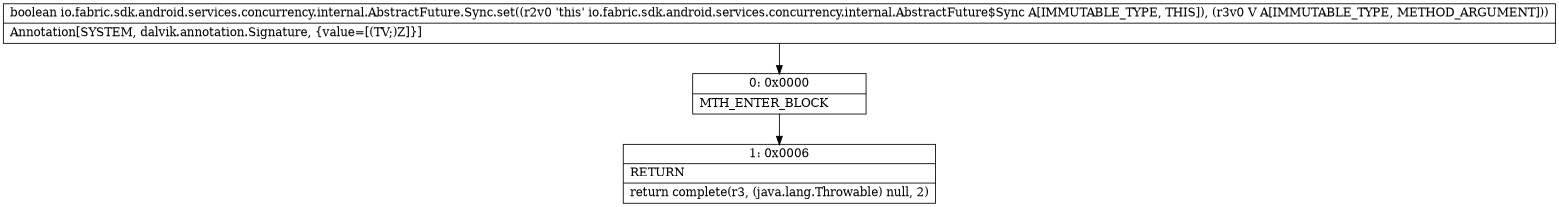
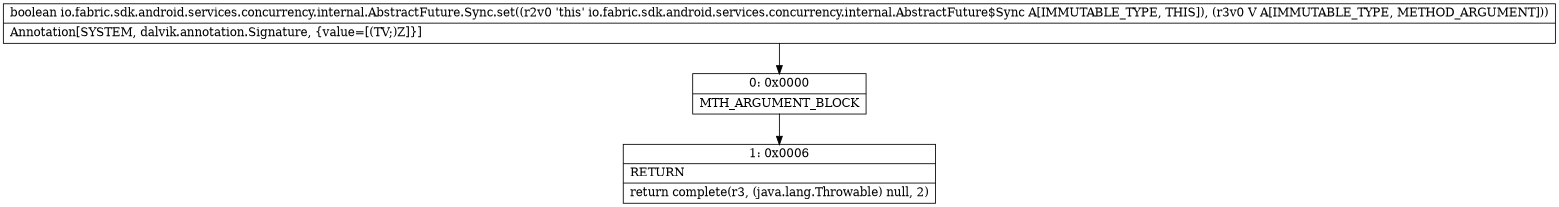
(764, 104) -> (779, 104)
